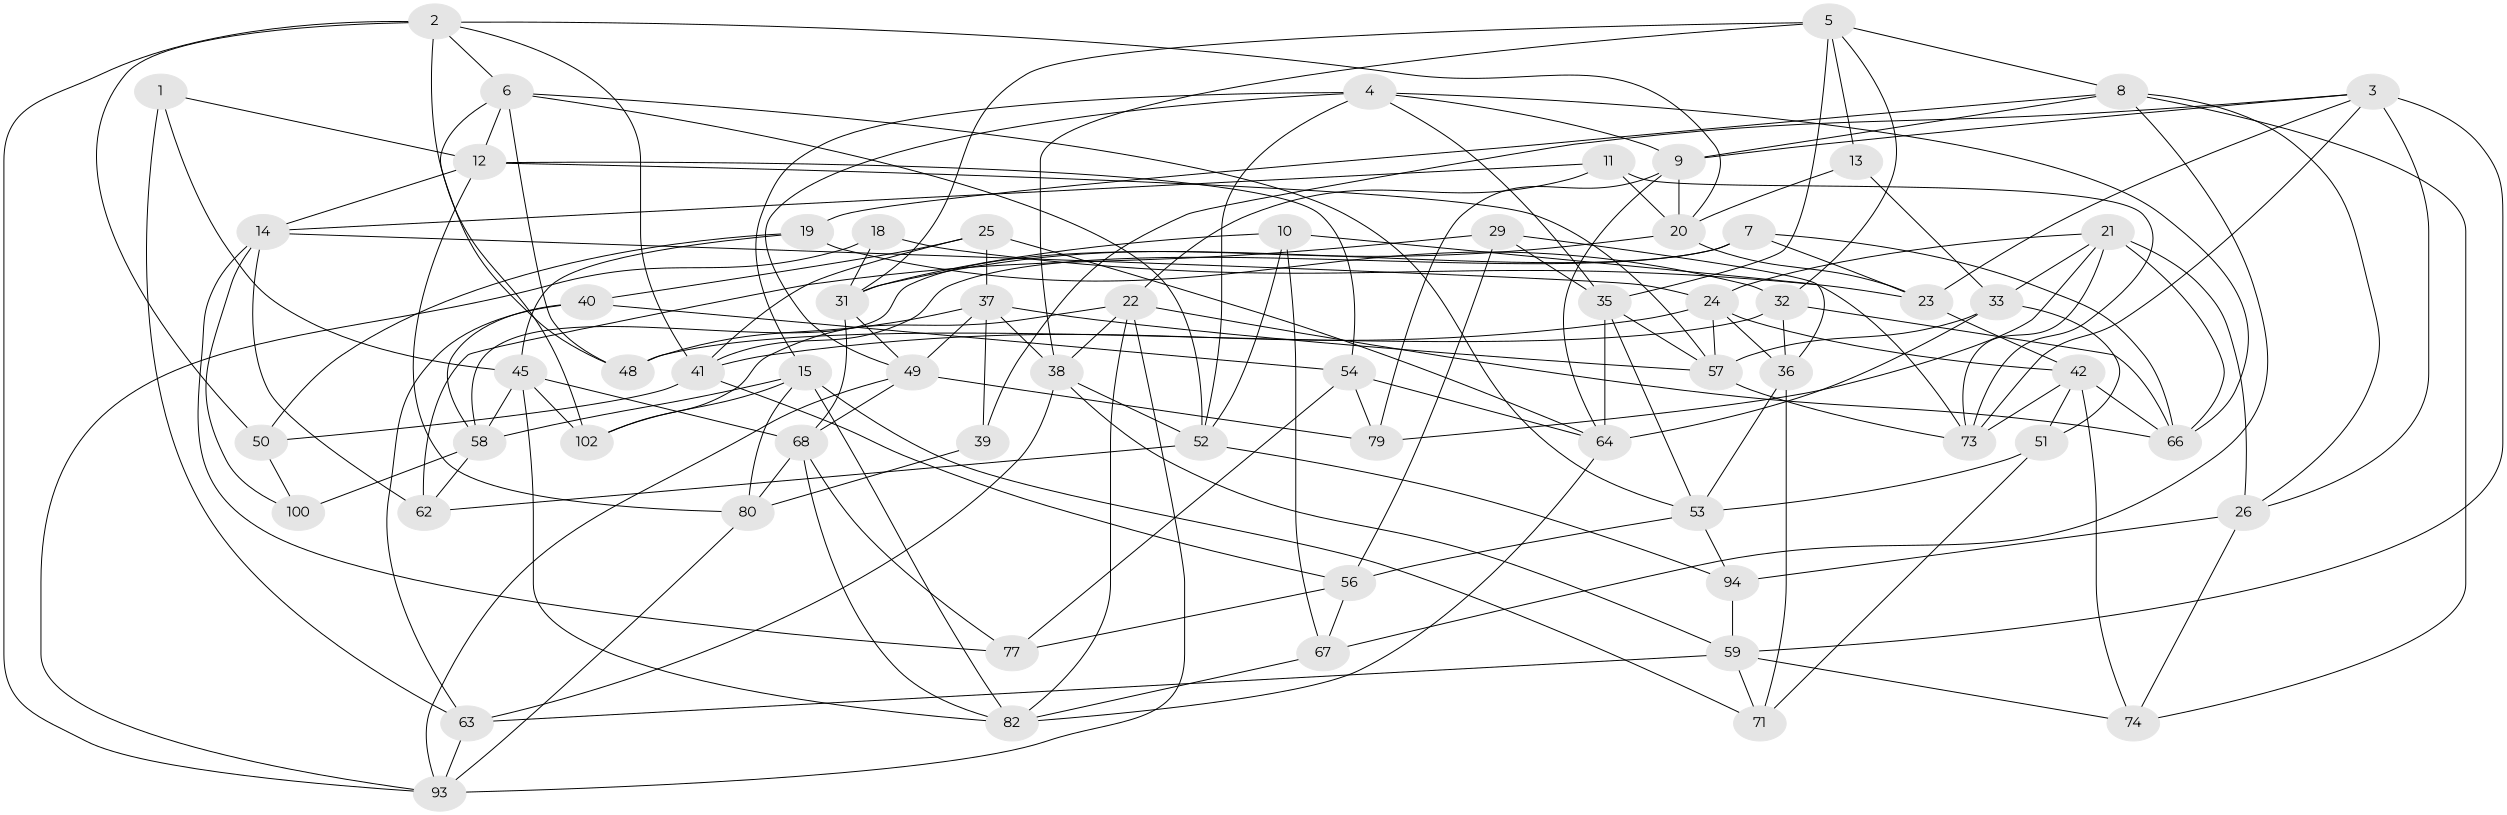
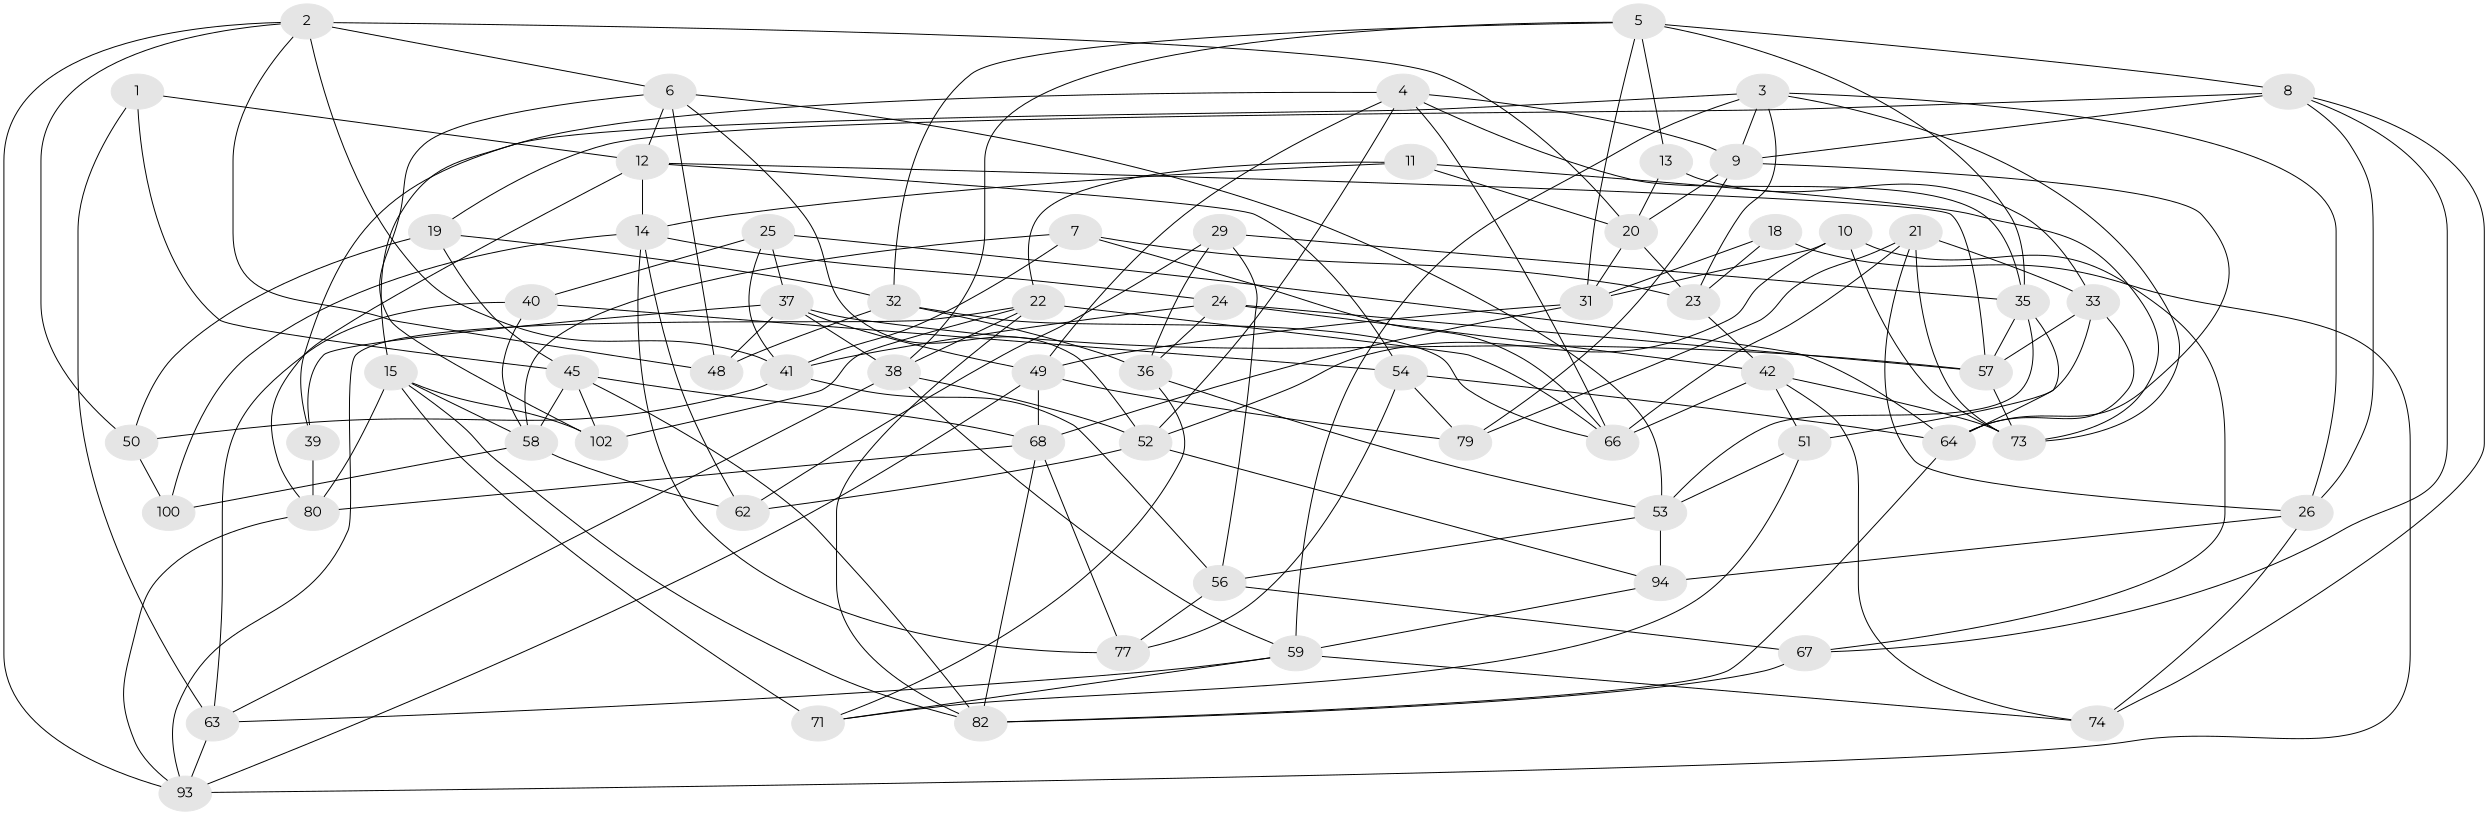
(1887, 254) -> none
